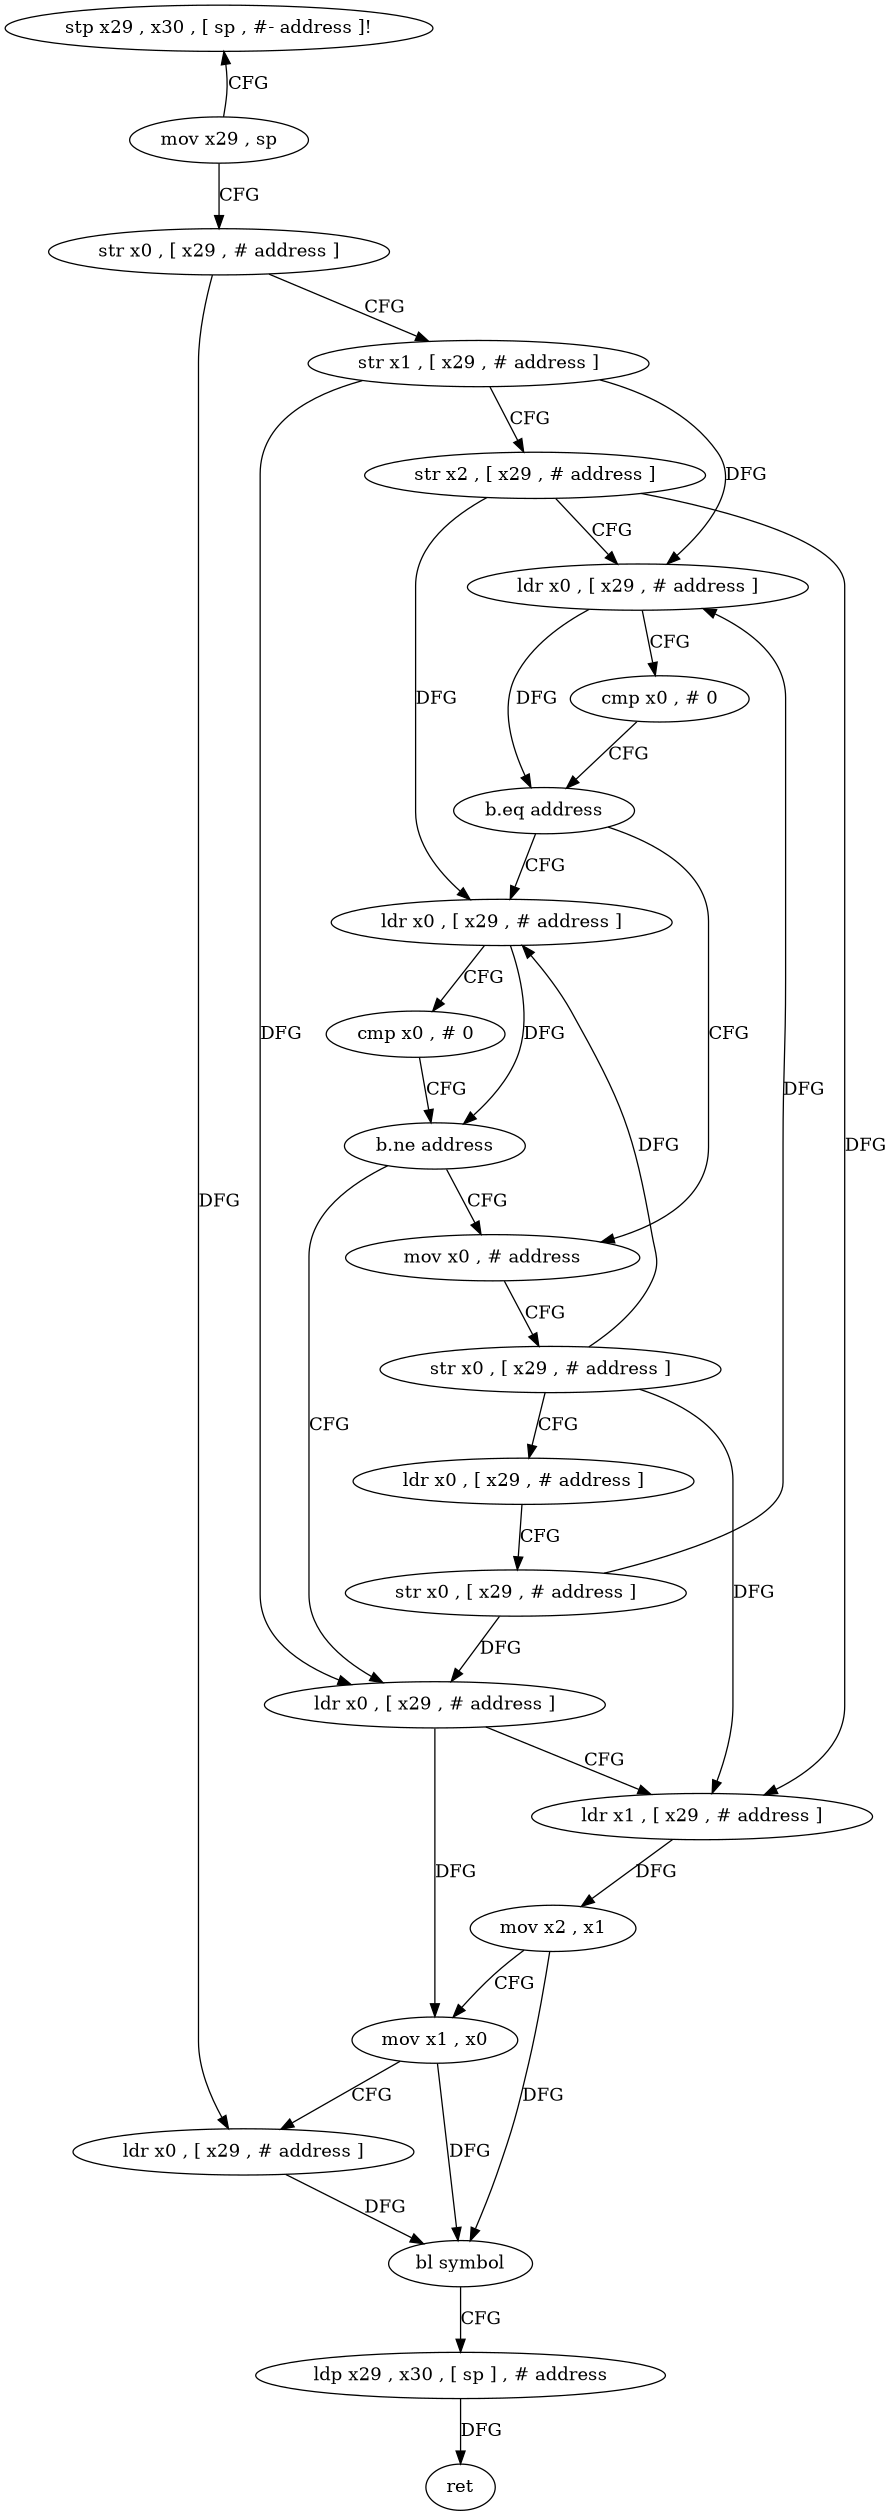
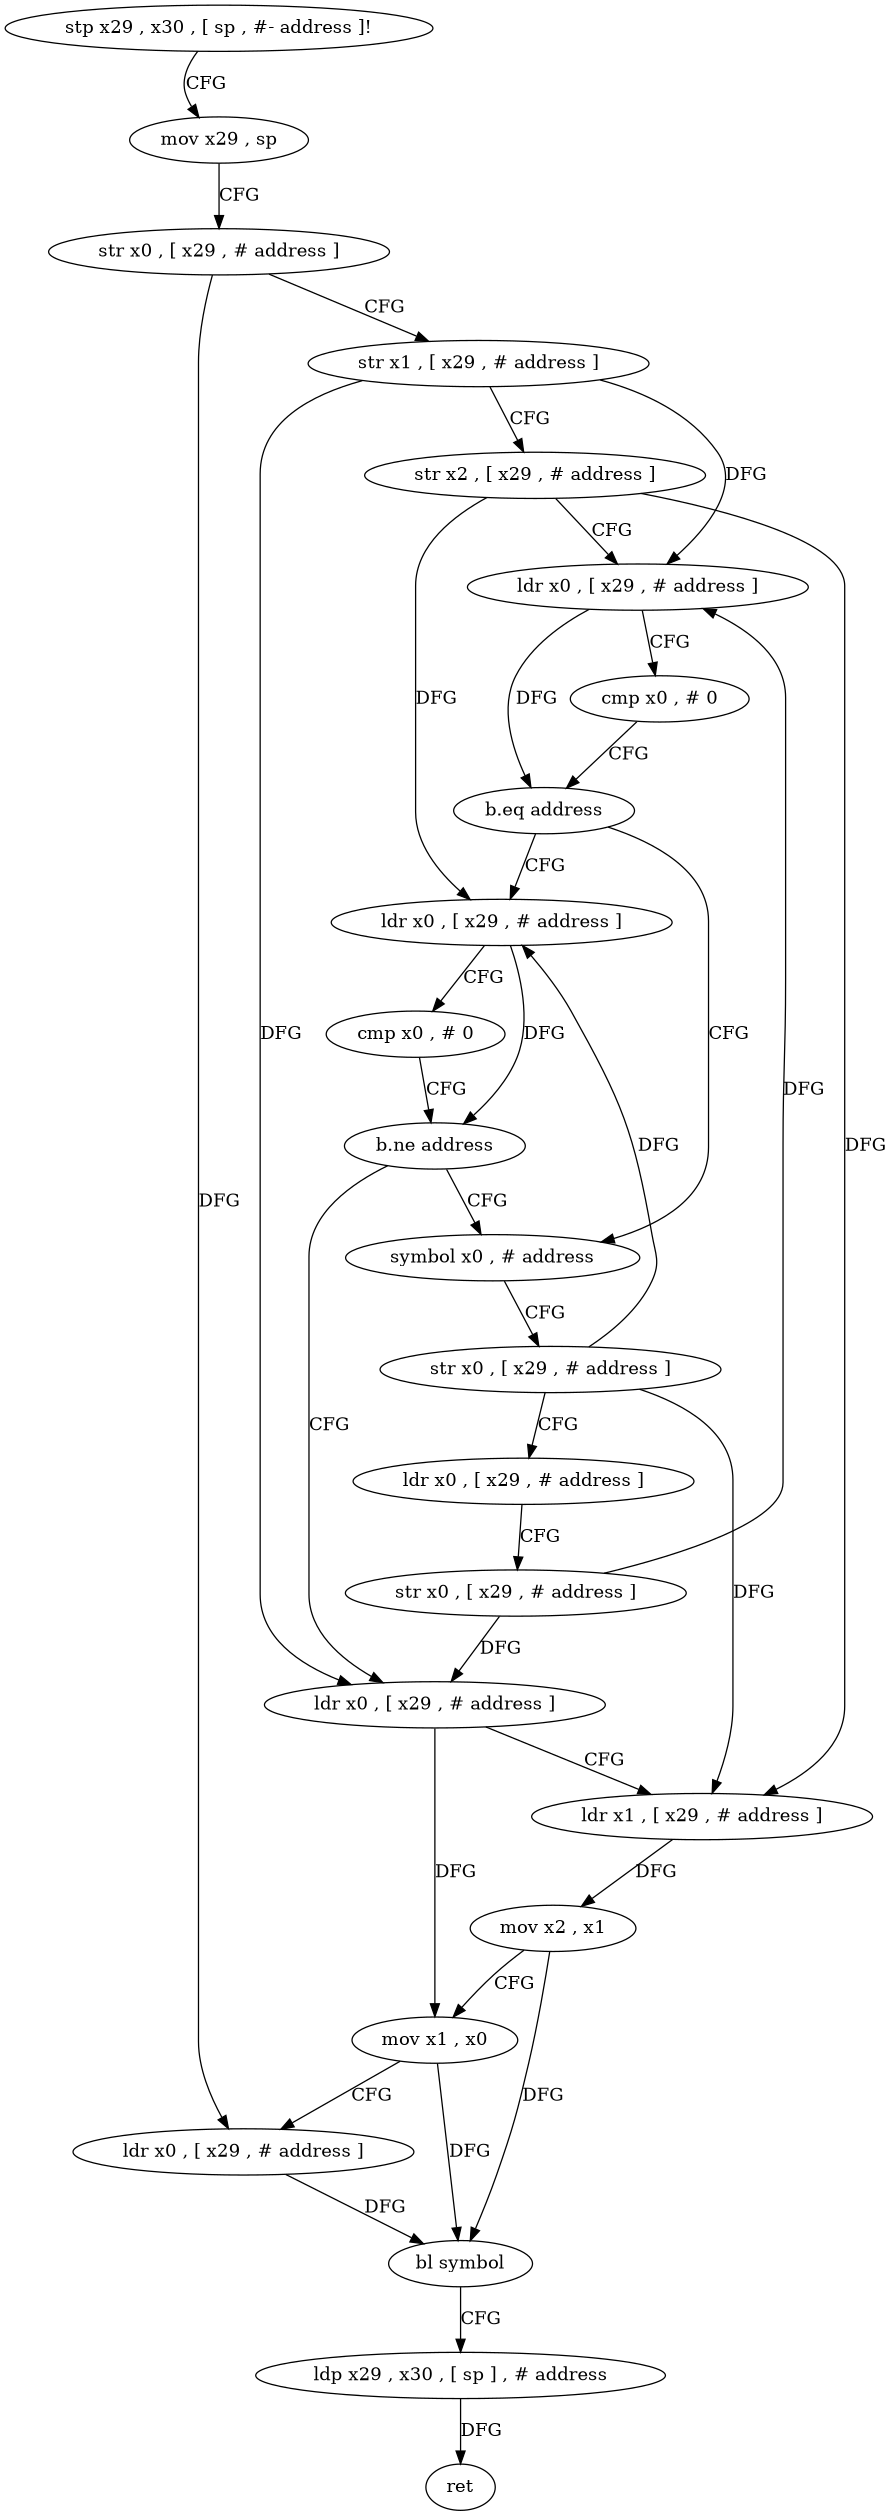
(227, 91) -> (185, 78)
(493, 1258) -> (493, 1258)
